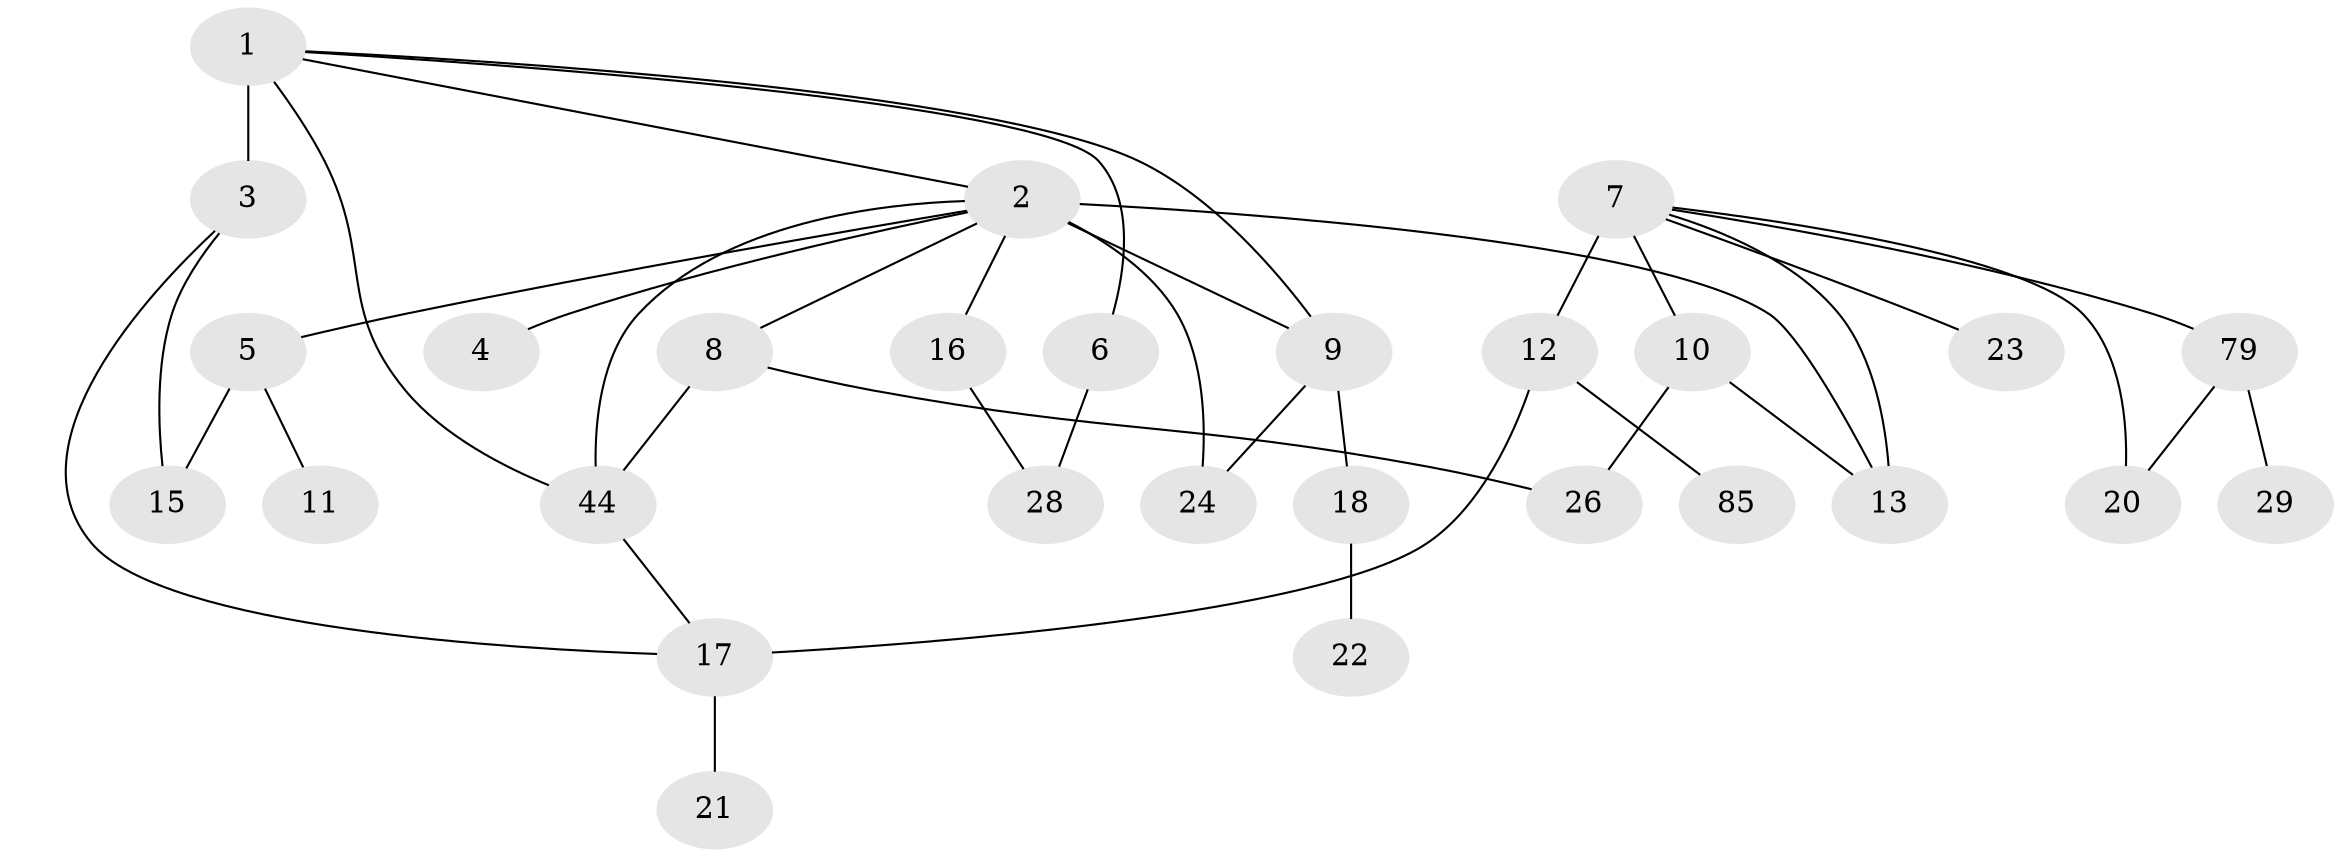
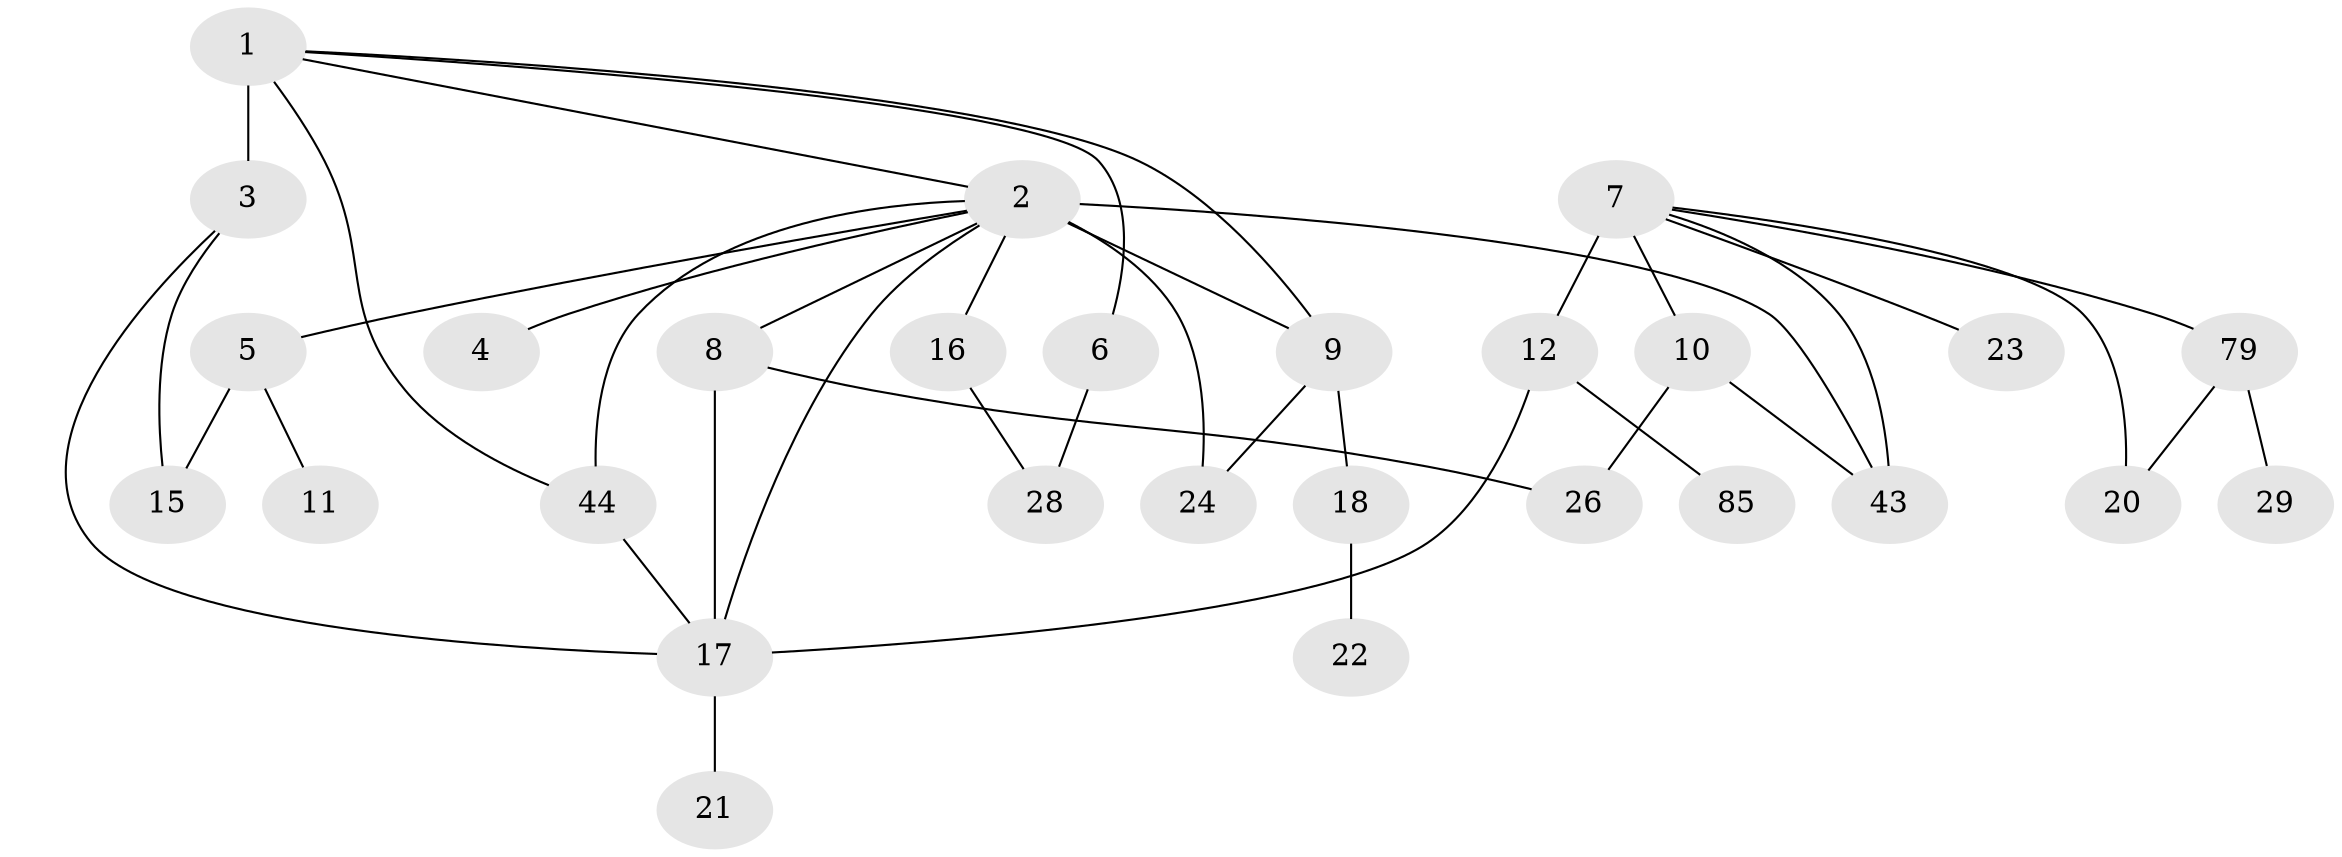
none -> (816, 397)
(657, 428) -> (715, 505)
(1890, 505) -> (1890, 505)
